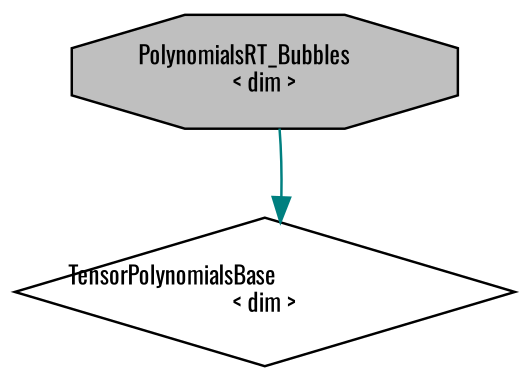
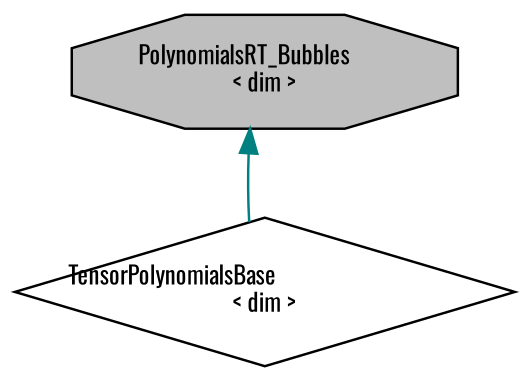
(281, 163) -> (248, 188)
